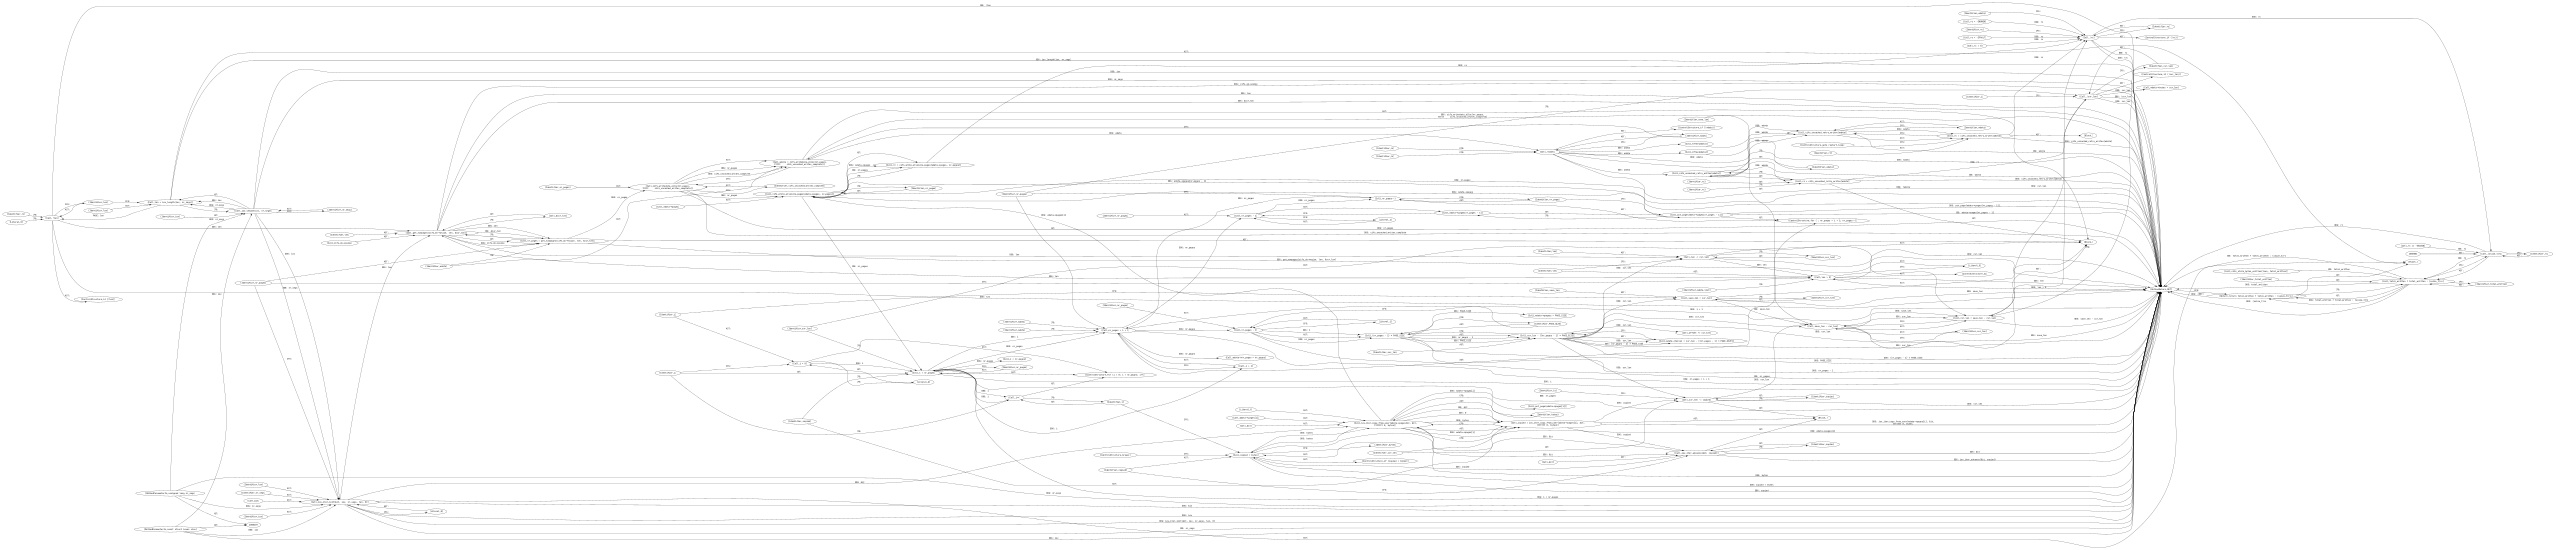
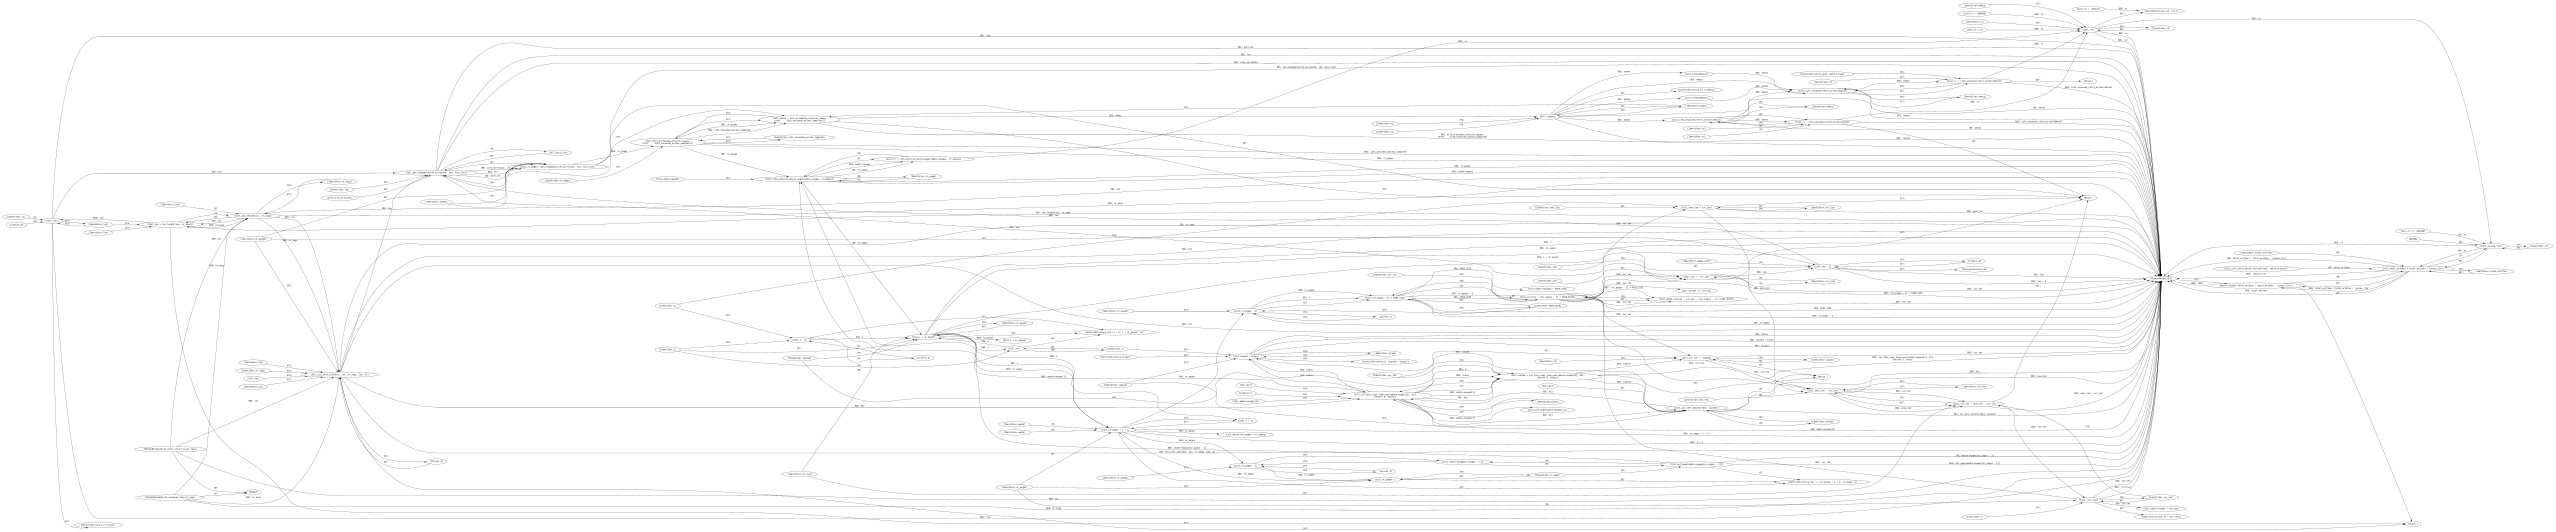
(2035, 38) -> (2121, 10)
